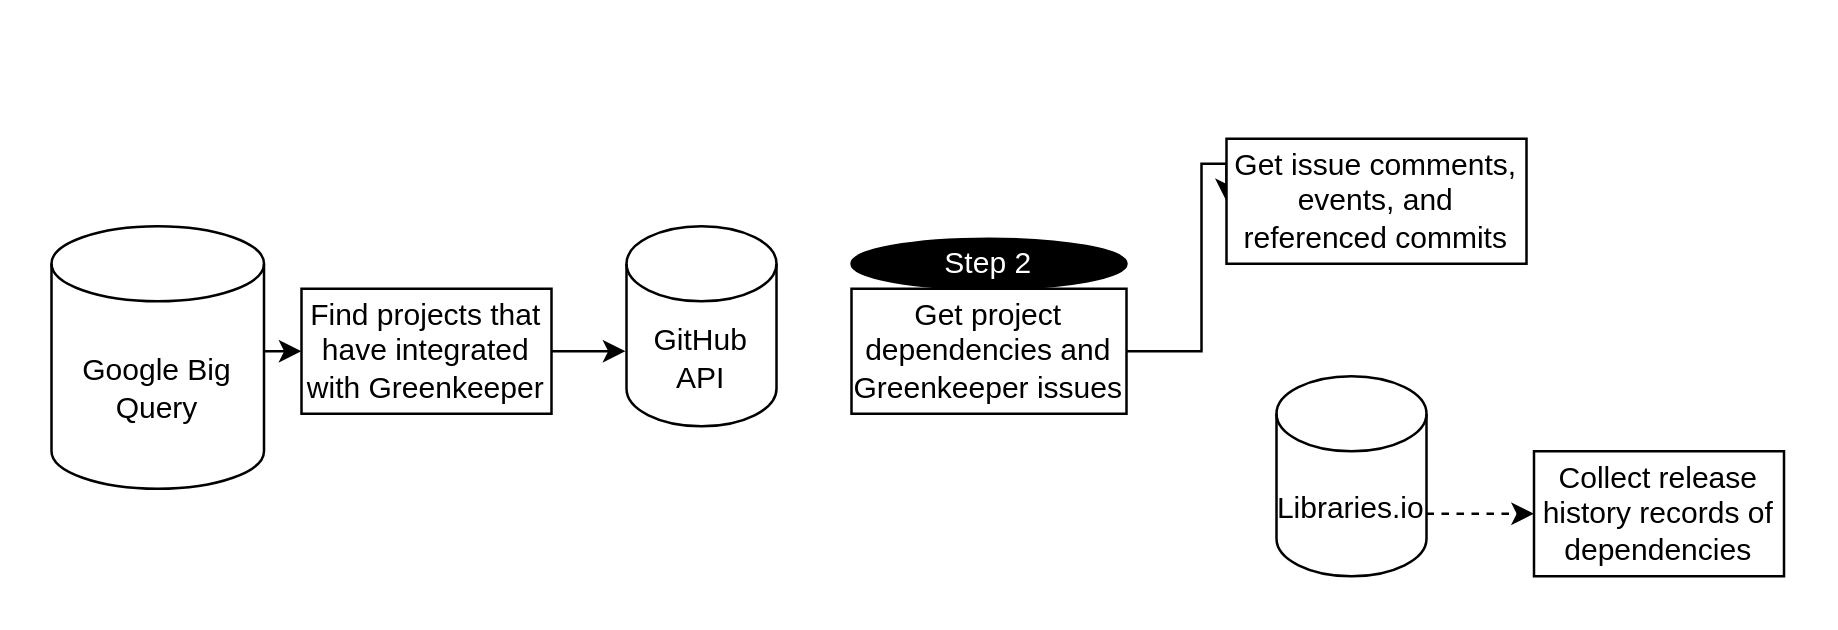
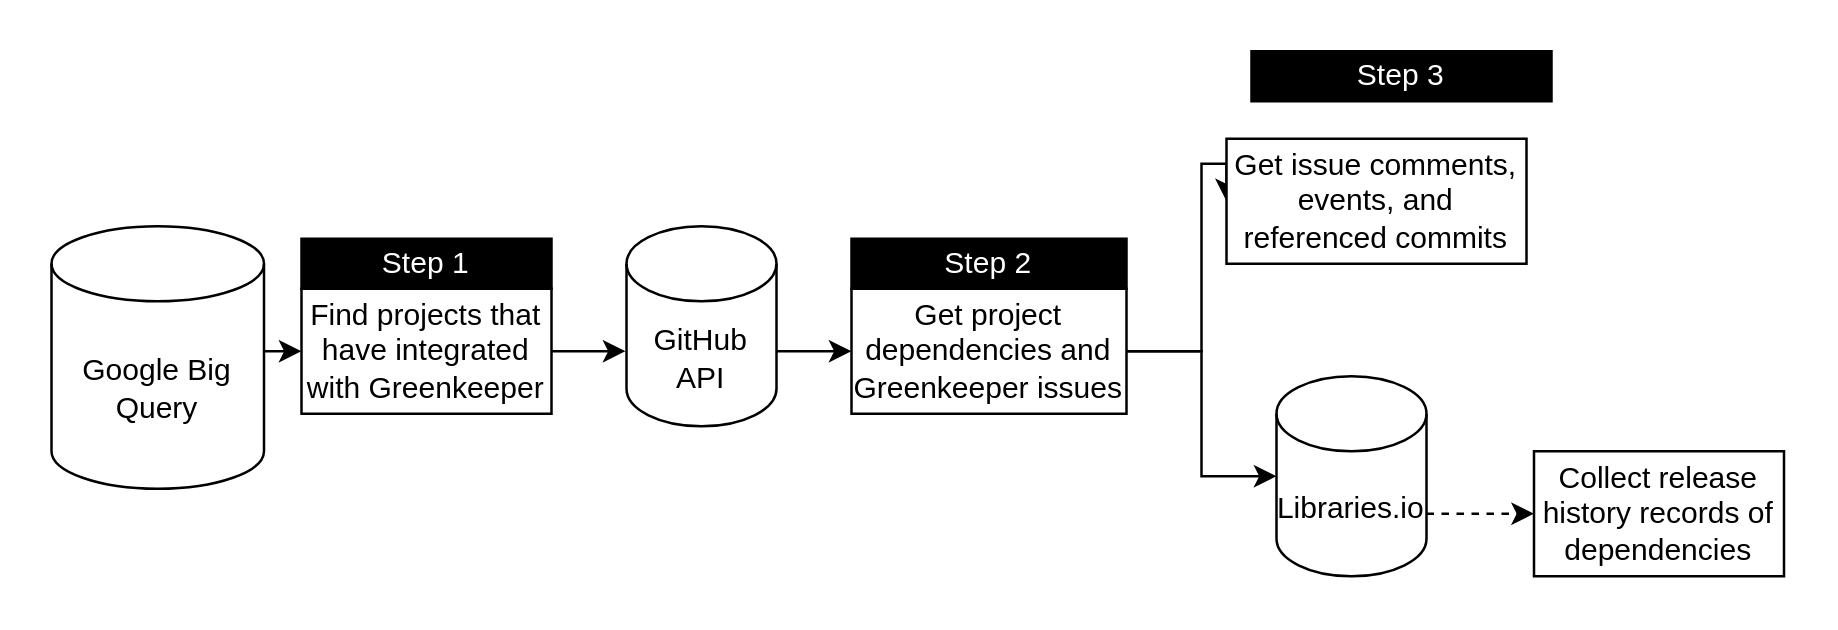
none -> (1401, 76)
none -> (426, 264)
(989, 264) -> (989, 264)
none -> (805, 351)
none -> (1201, 445)
